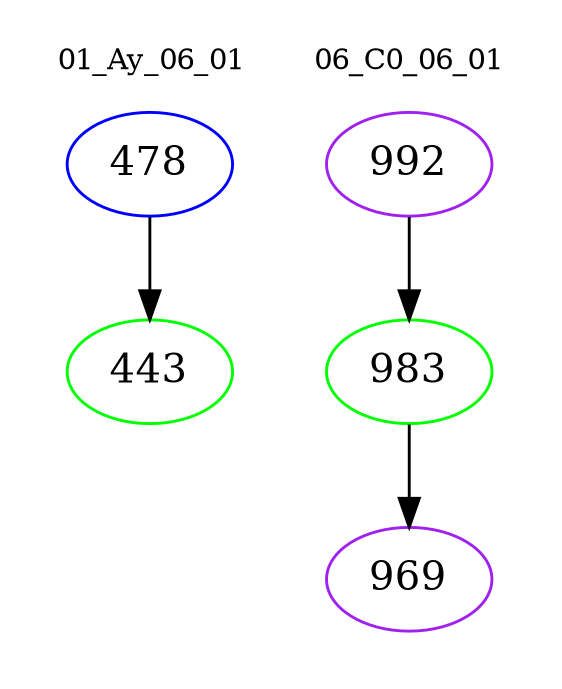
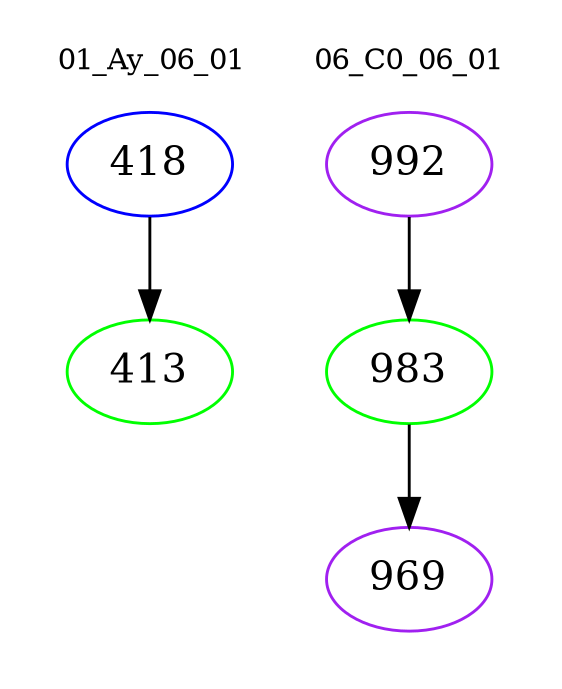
(150, 164) -> (150, 164)
(150, 372) -> (150, 372)
